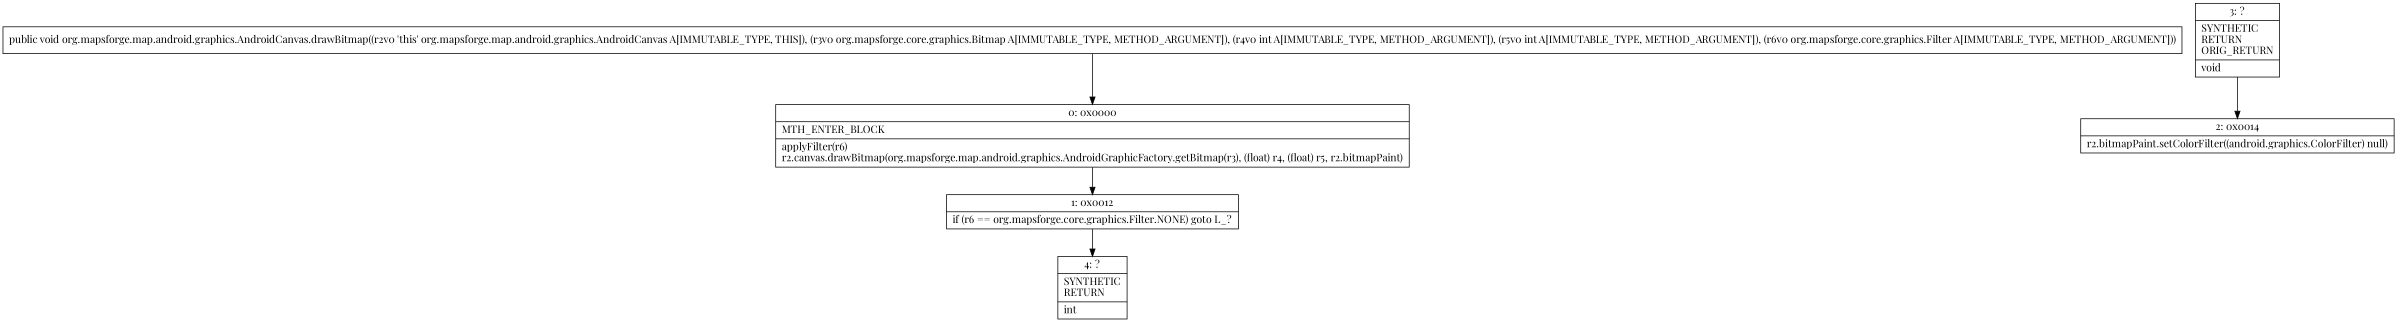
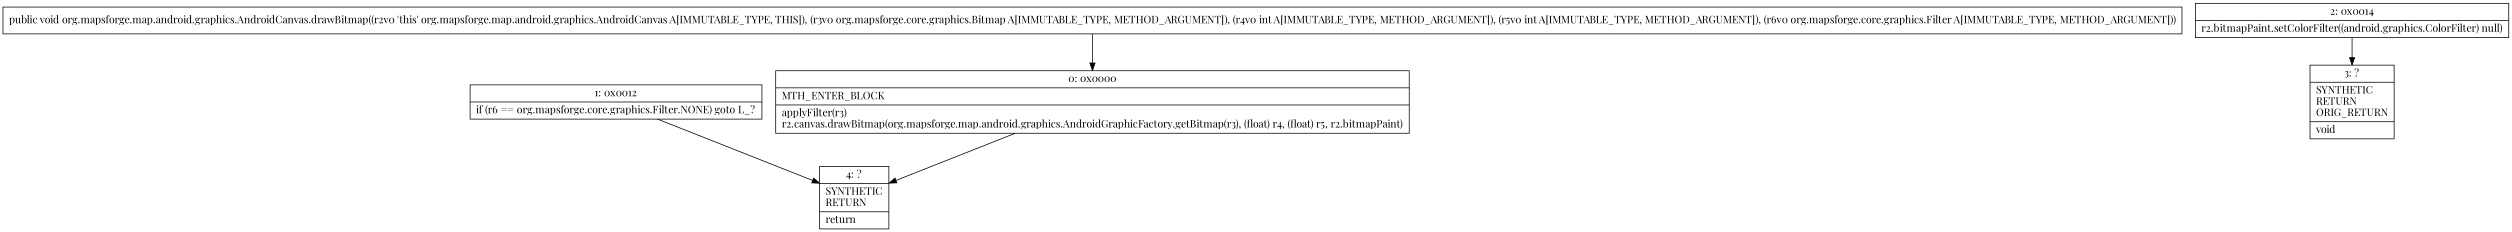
(2237, 94) -> (2352, 48)
(814, 147) -> (814, 113)
(1092, 177) -> (956, 157)
(1071, 310) -> (841, 220)
